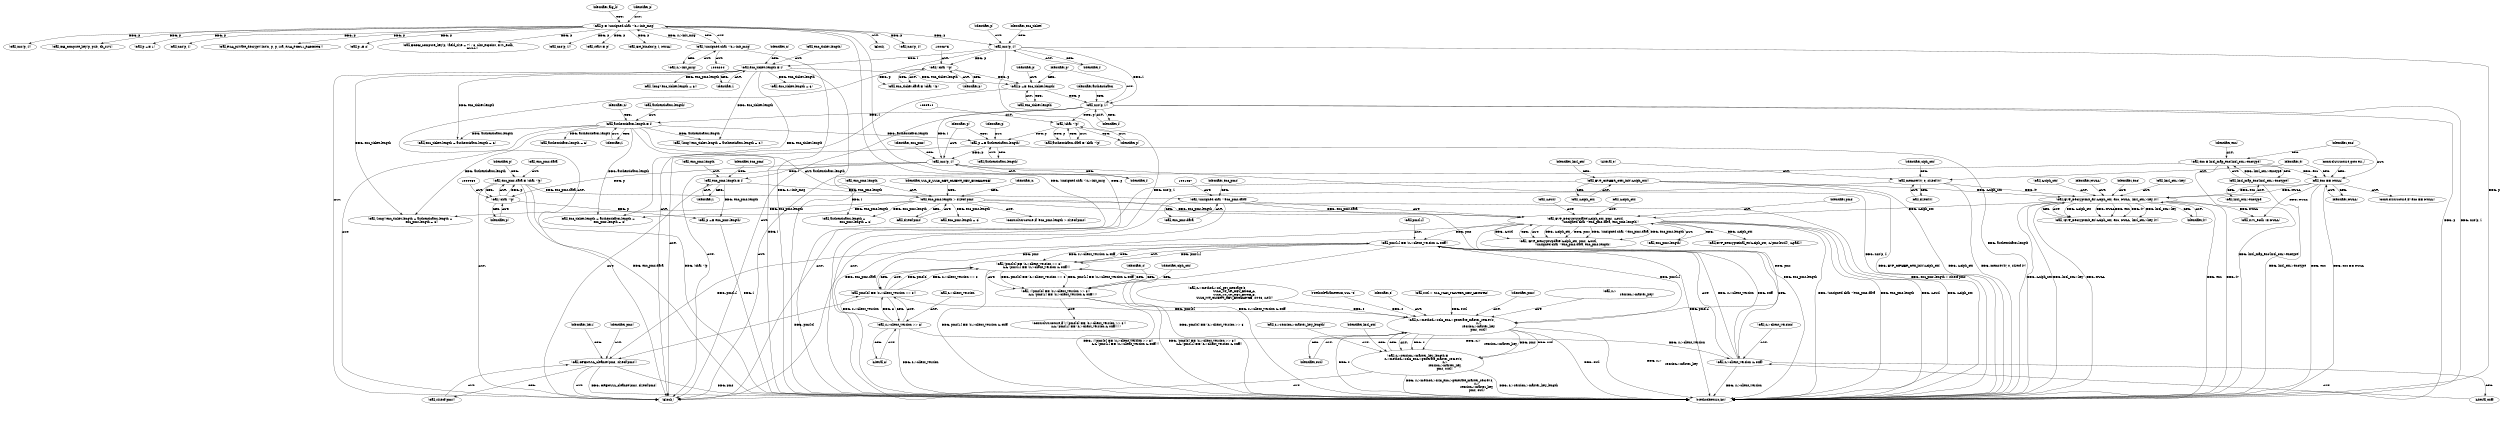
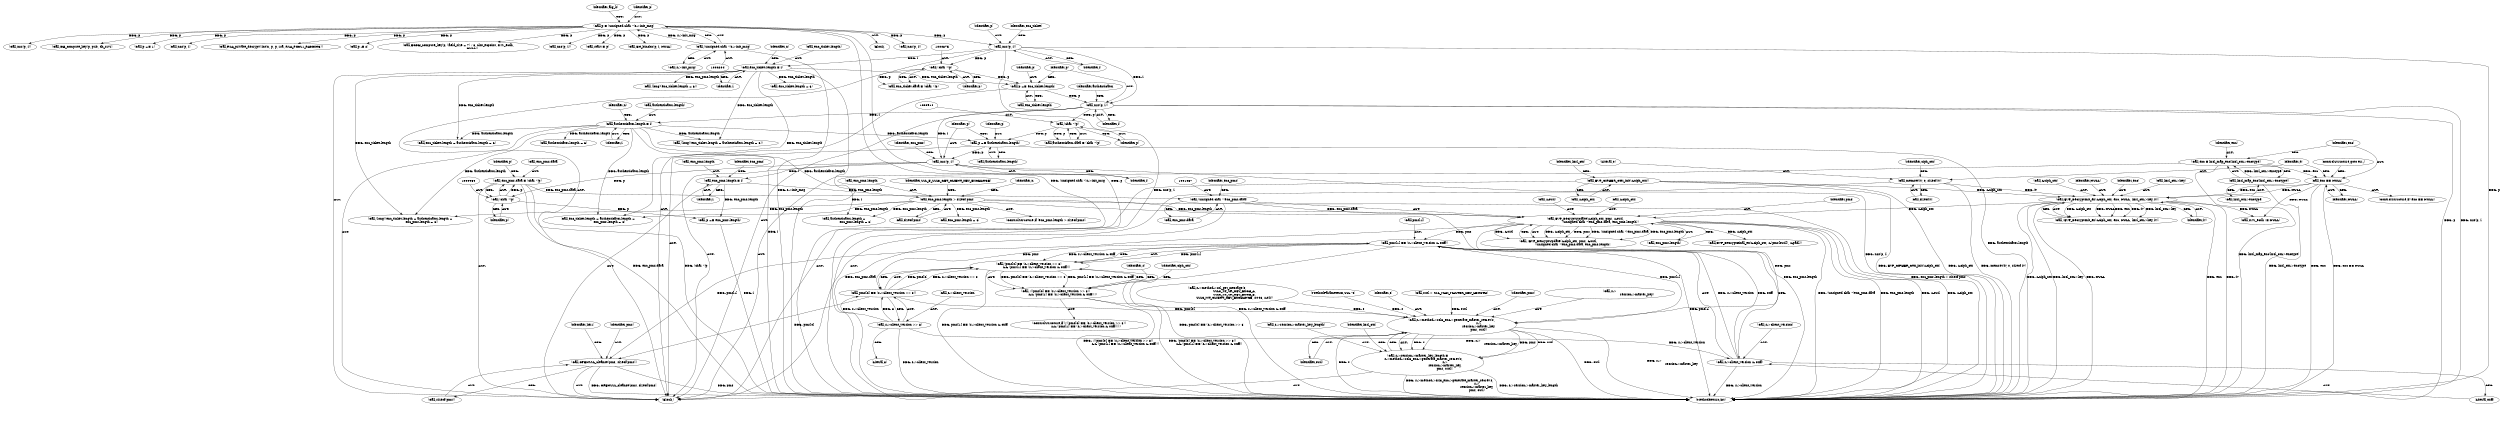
(716, 56) -> (725, 59)
(825, 171) -> (825, 171)
(886, 344) -> none
